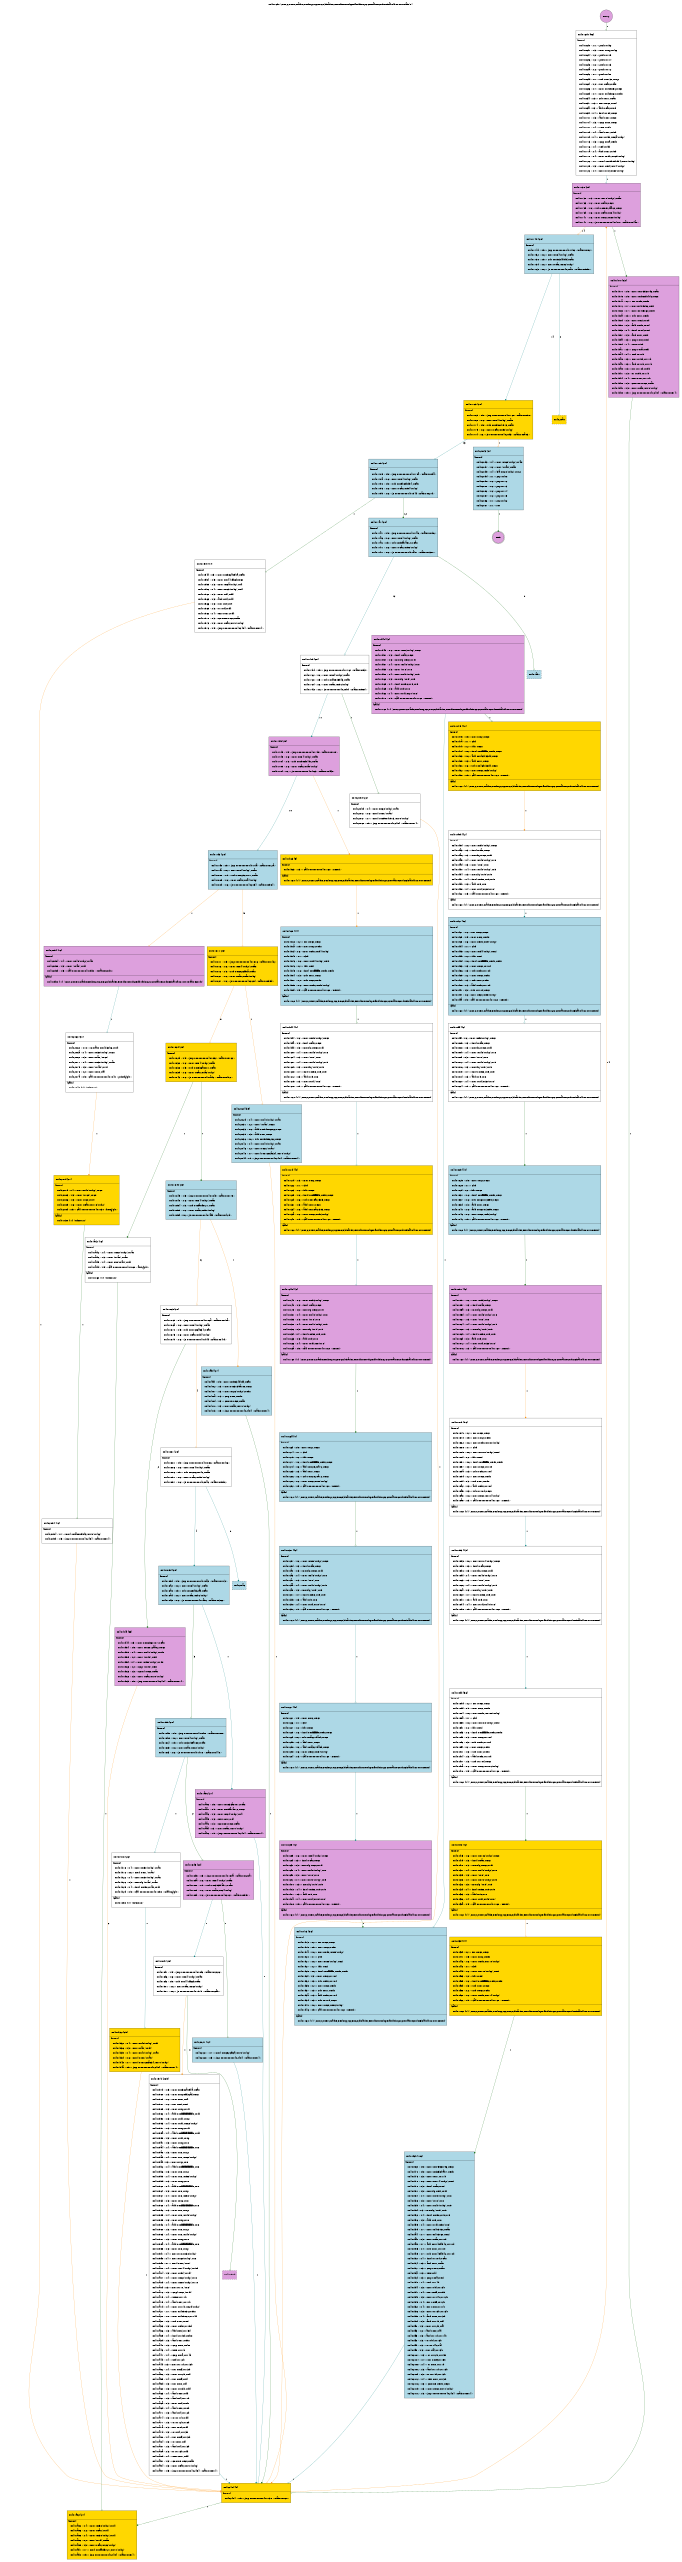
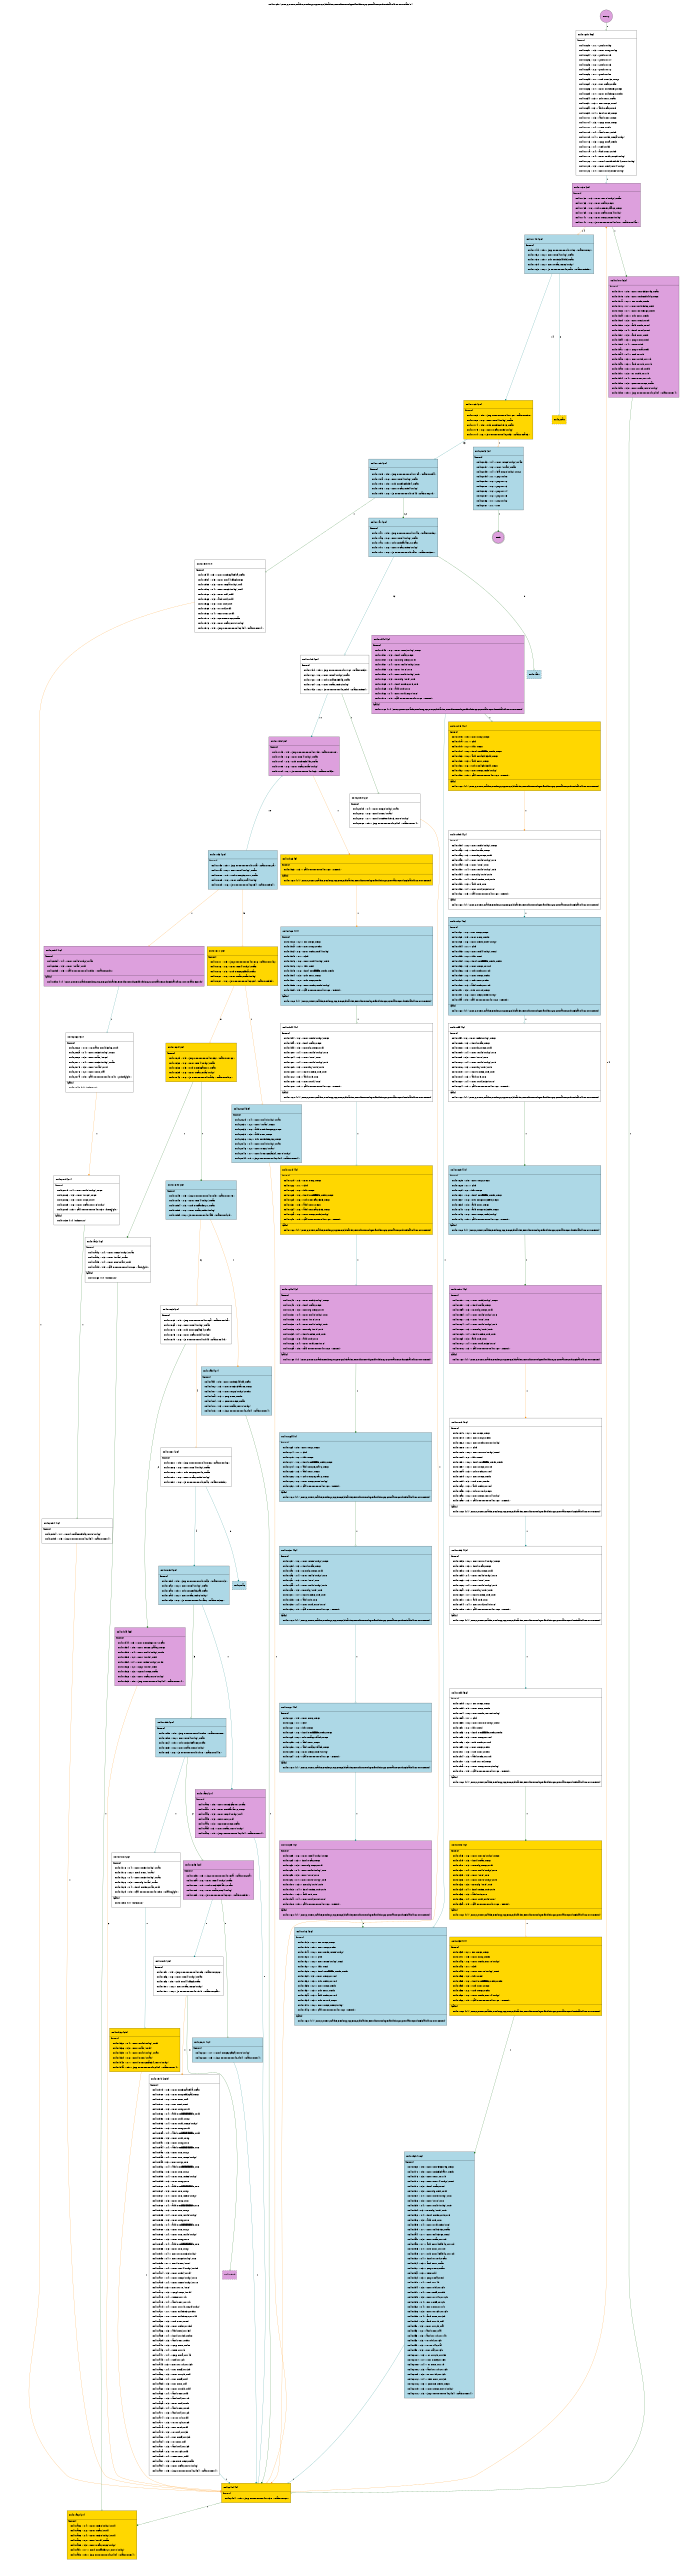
(279, 814) -> (259, 811)
(87, 1200) -> (87, 1200)
